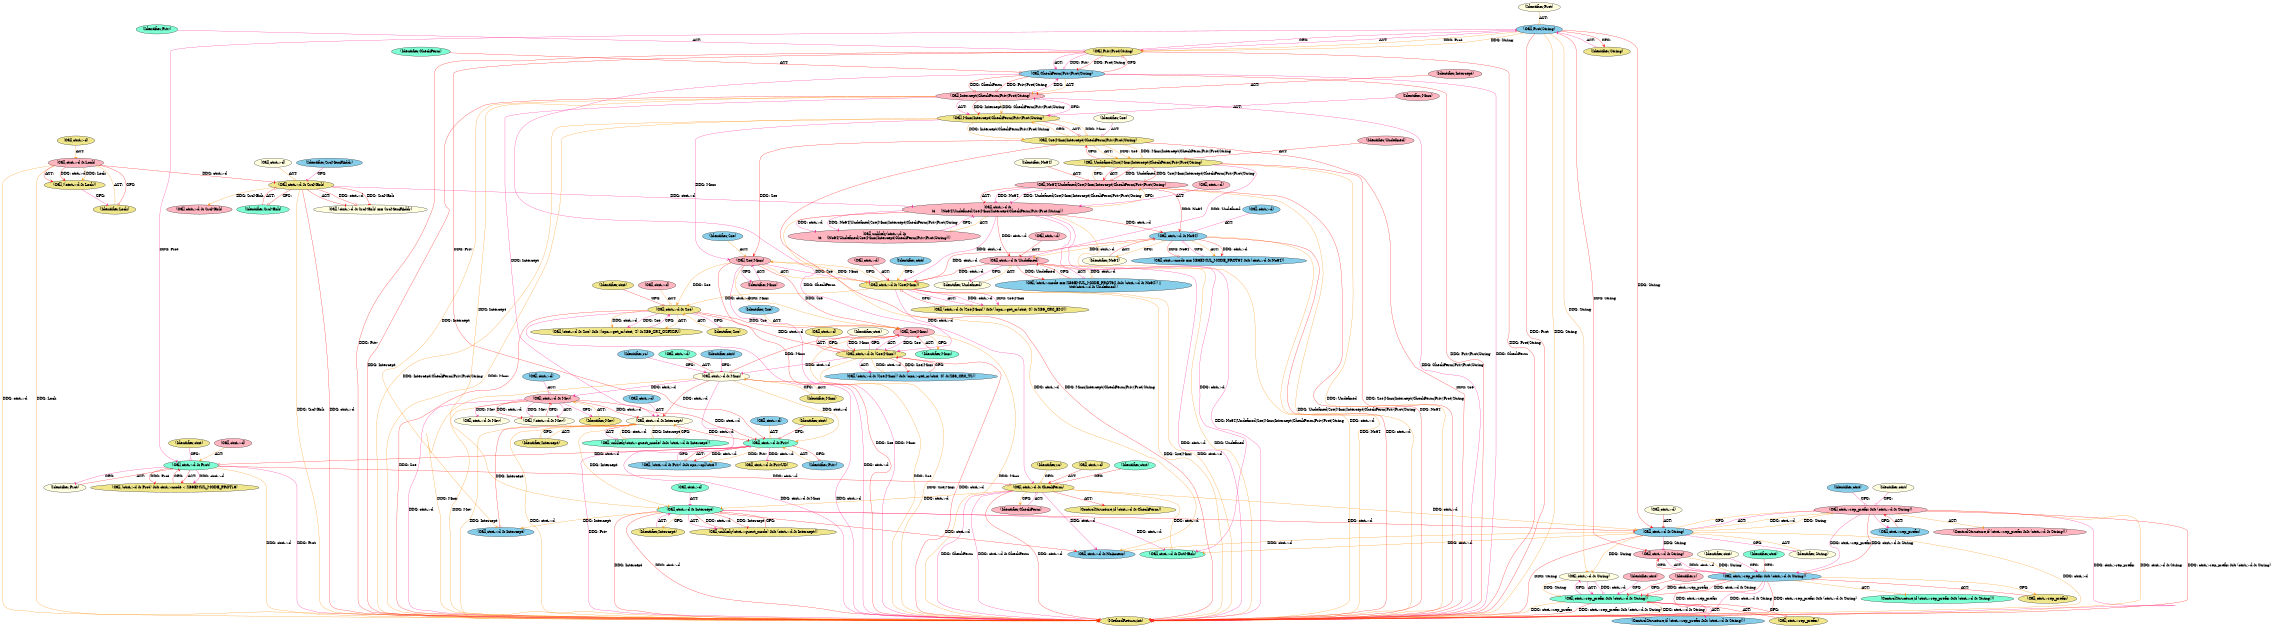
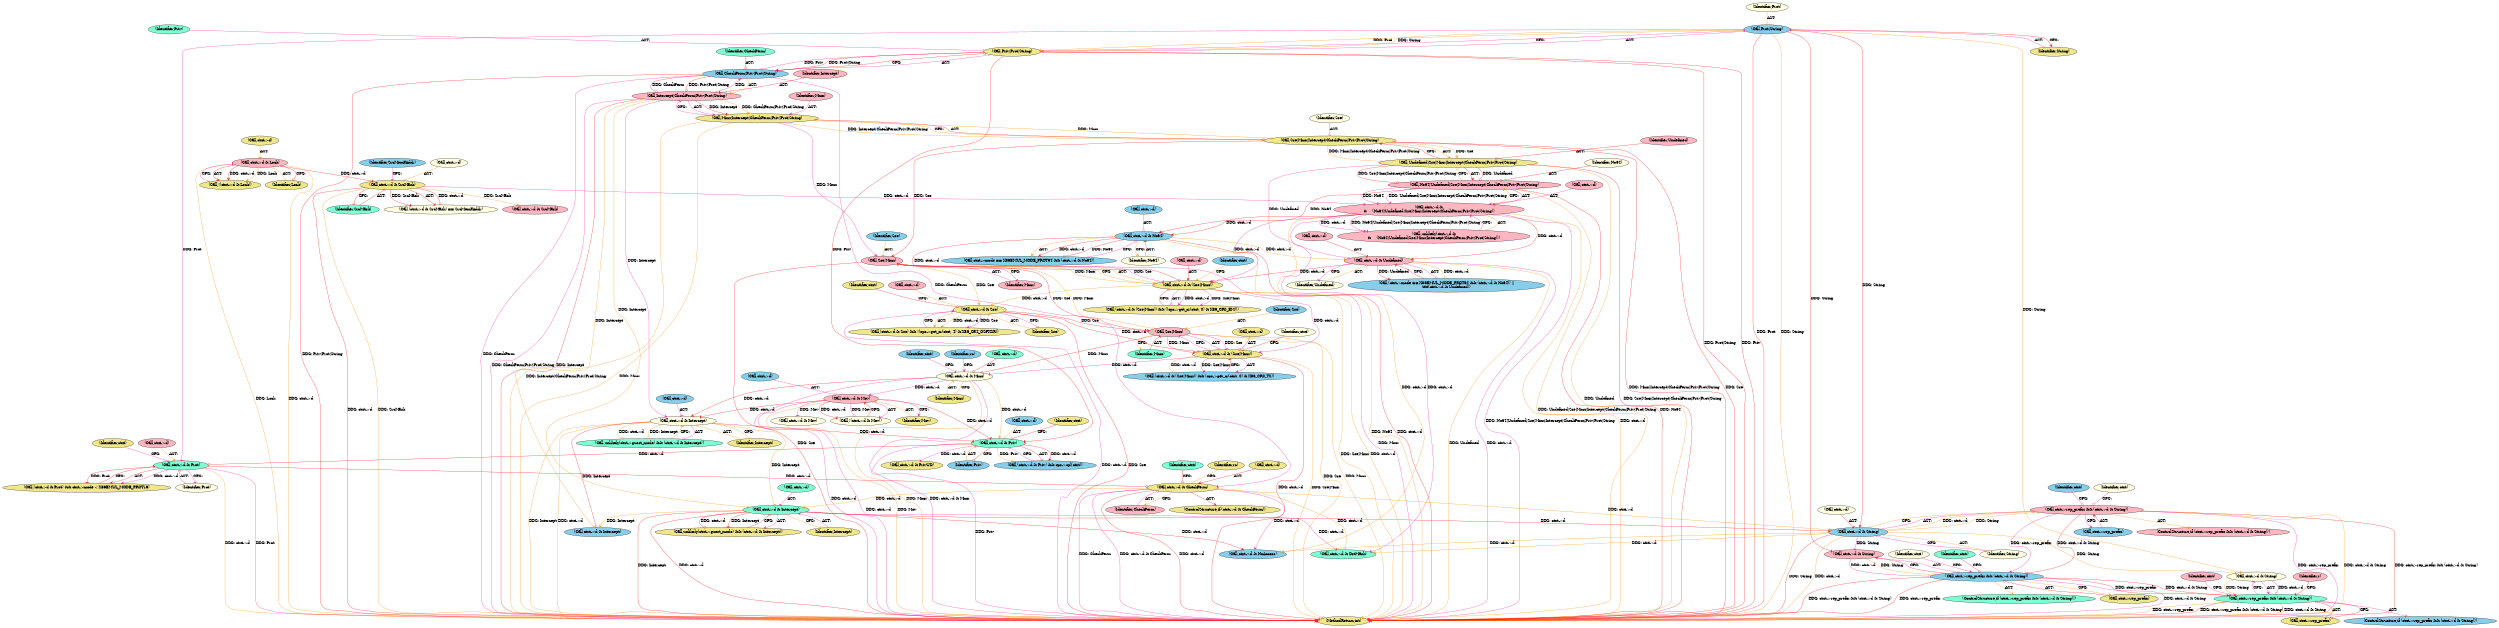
(94, 197) -> (201, 173)
